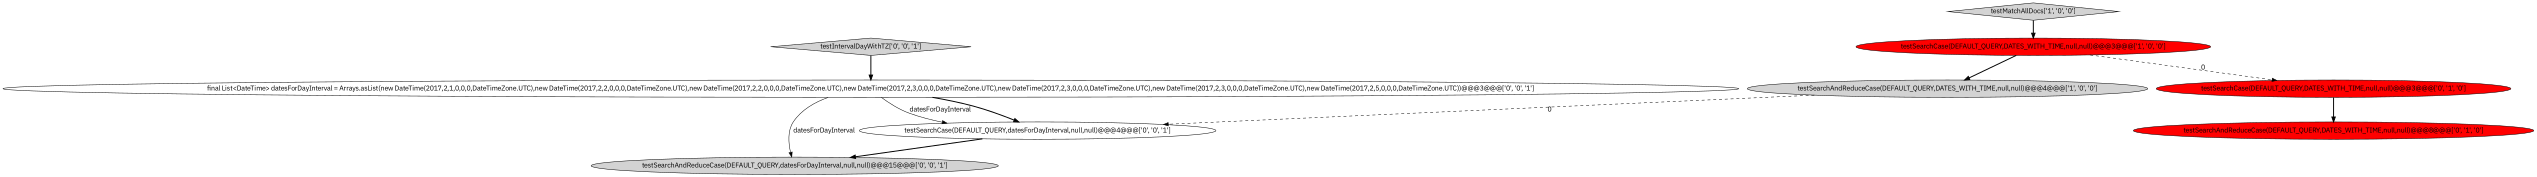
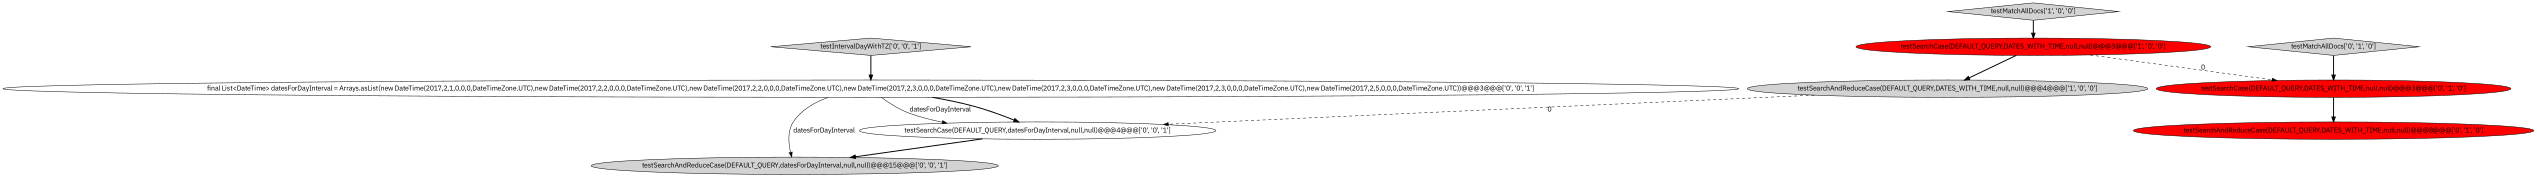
none -> (2334, 47)
